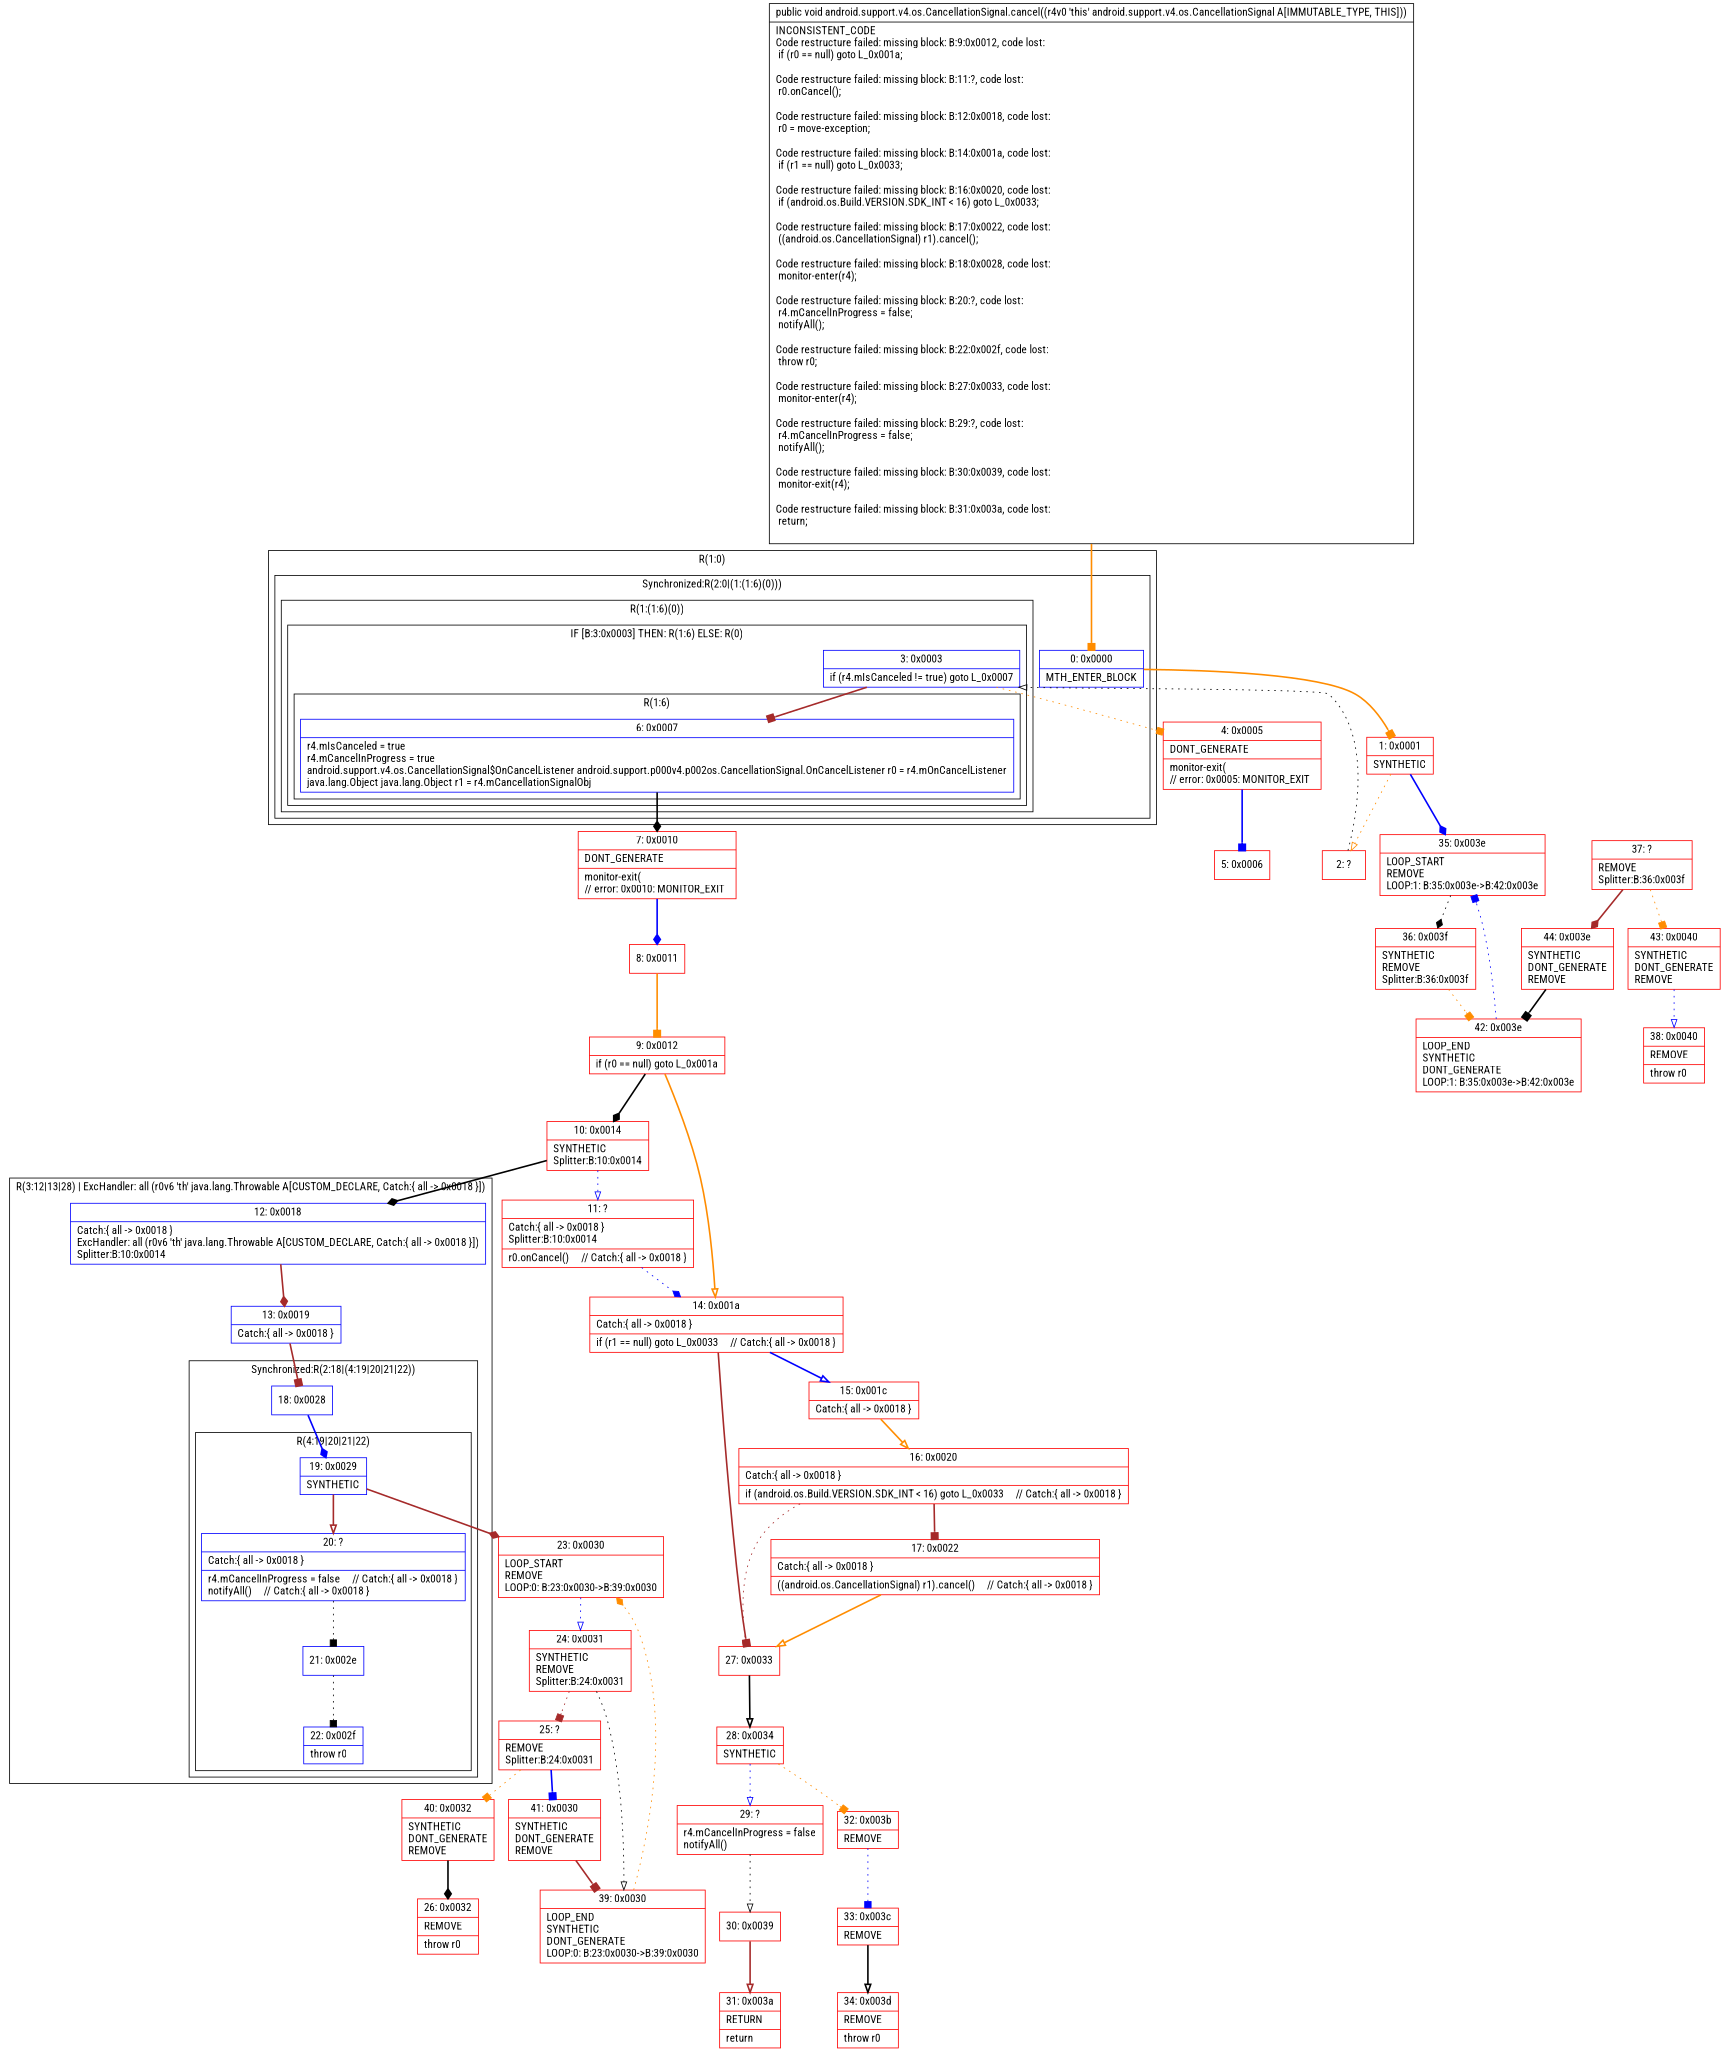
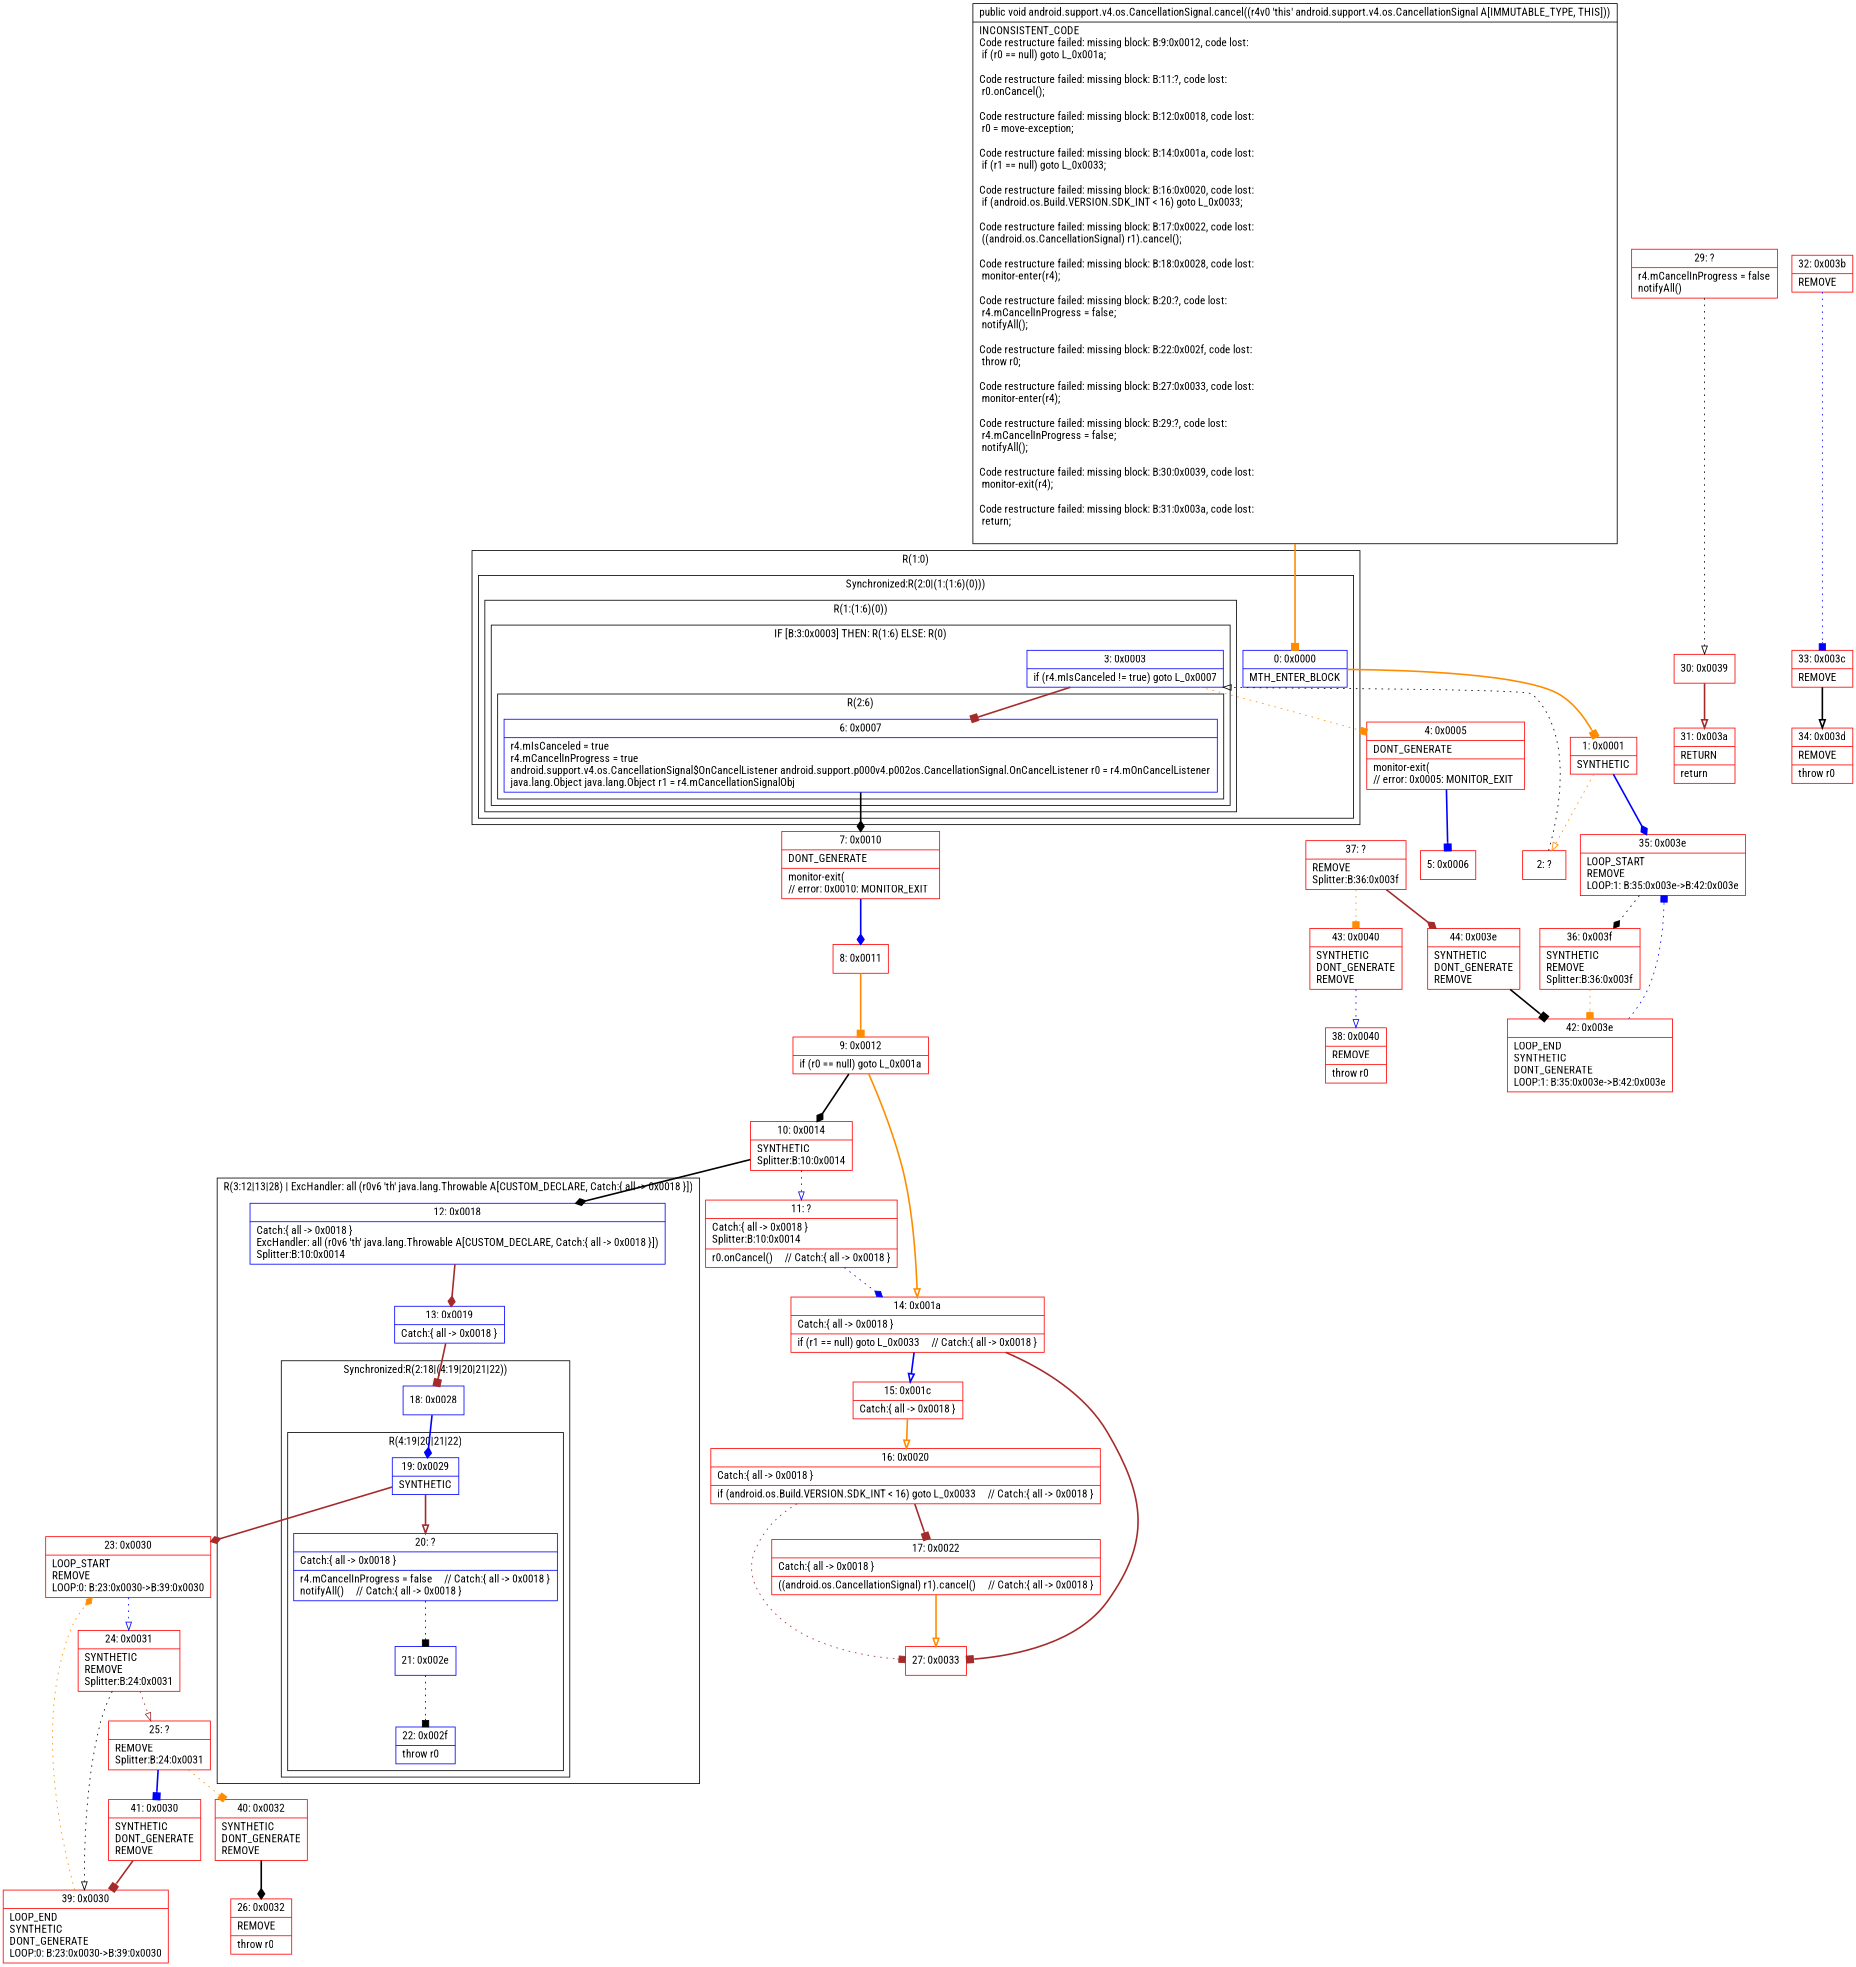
(657, 703) -> (861, 703)
(565, 1702) -> (144, 1702)
(750, 1745) -> none
